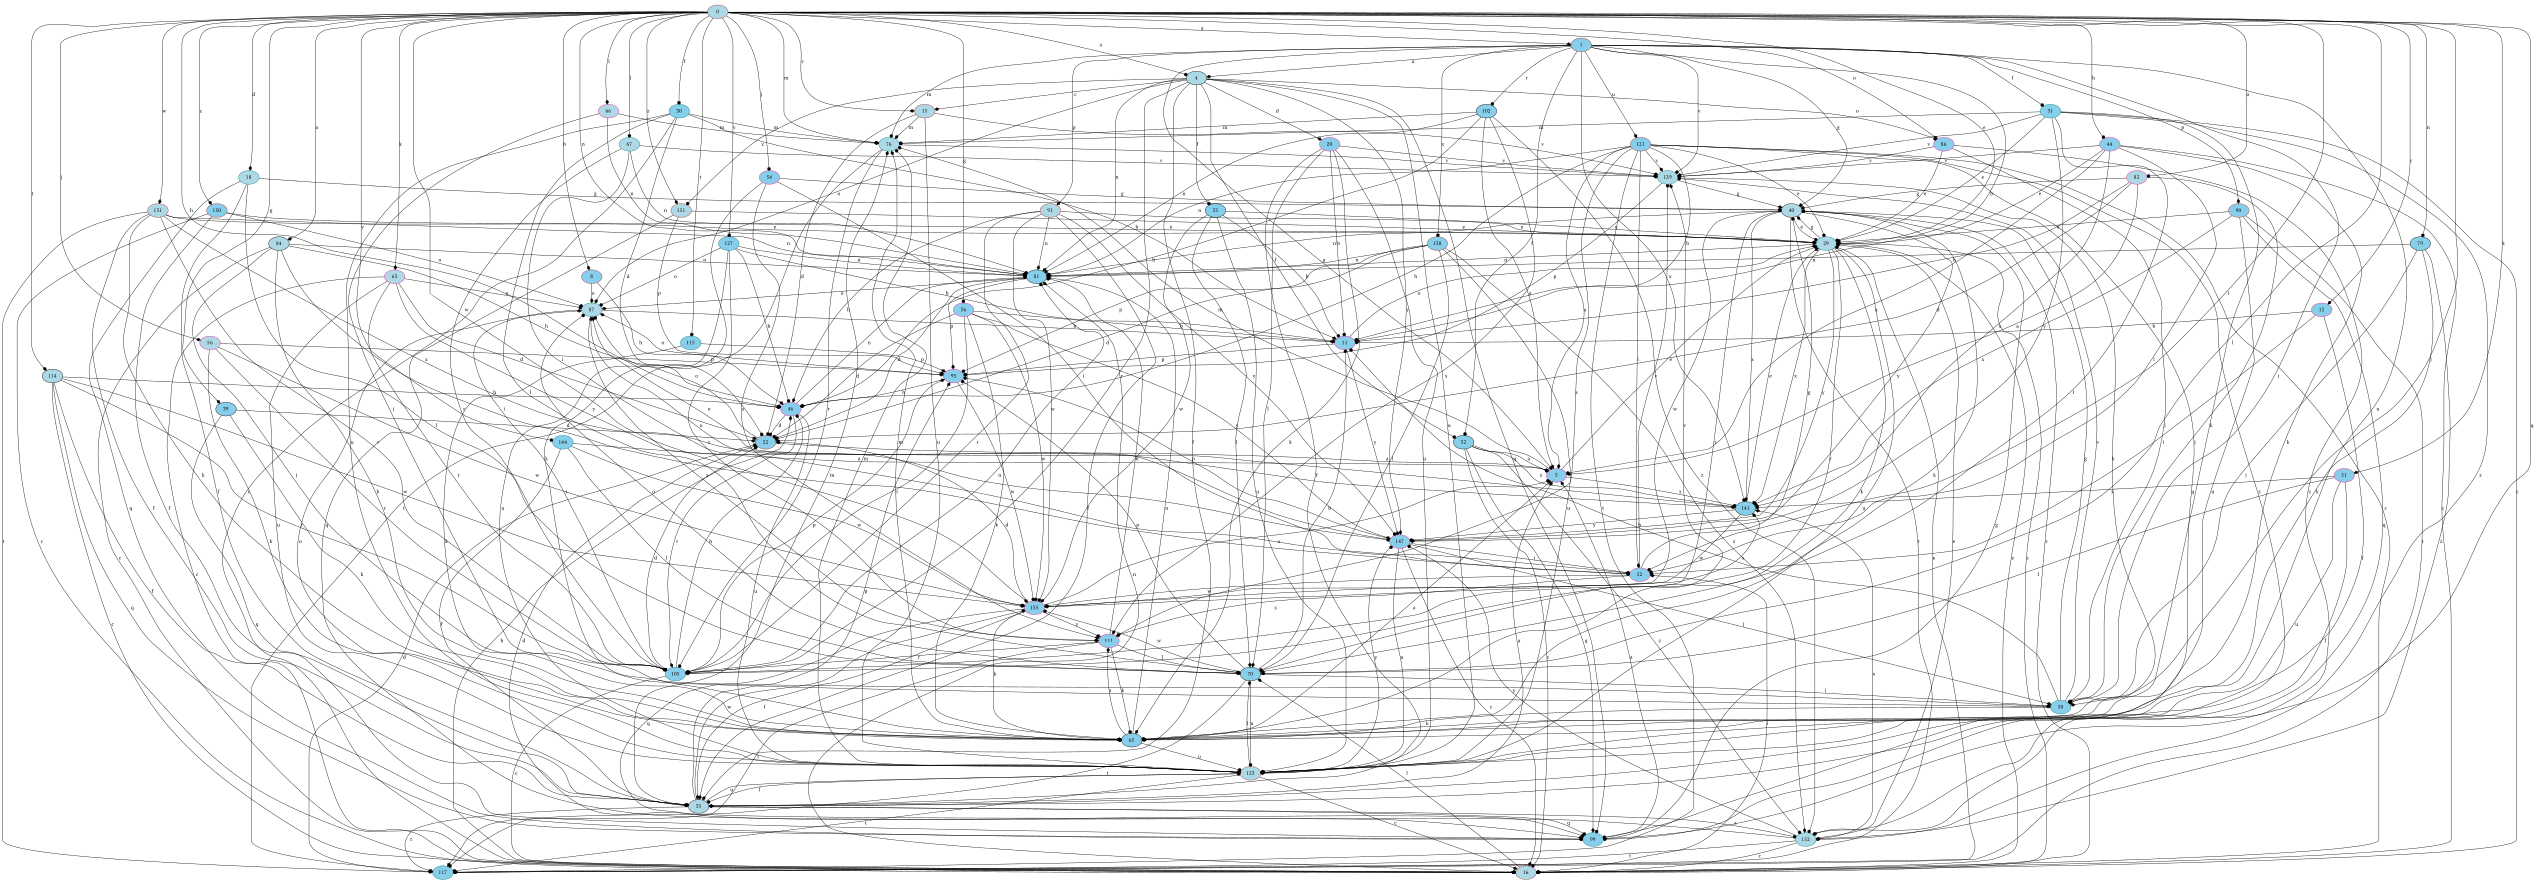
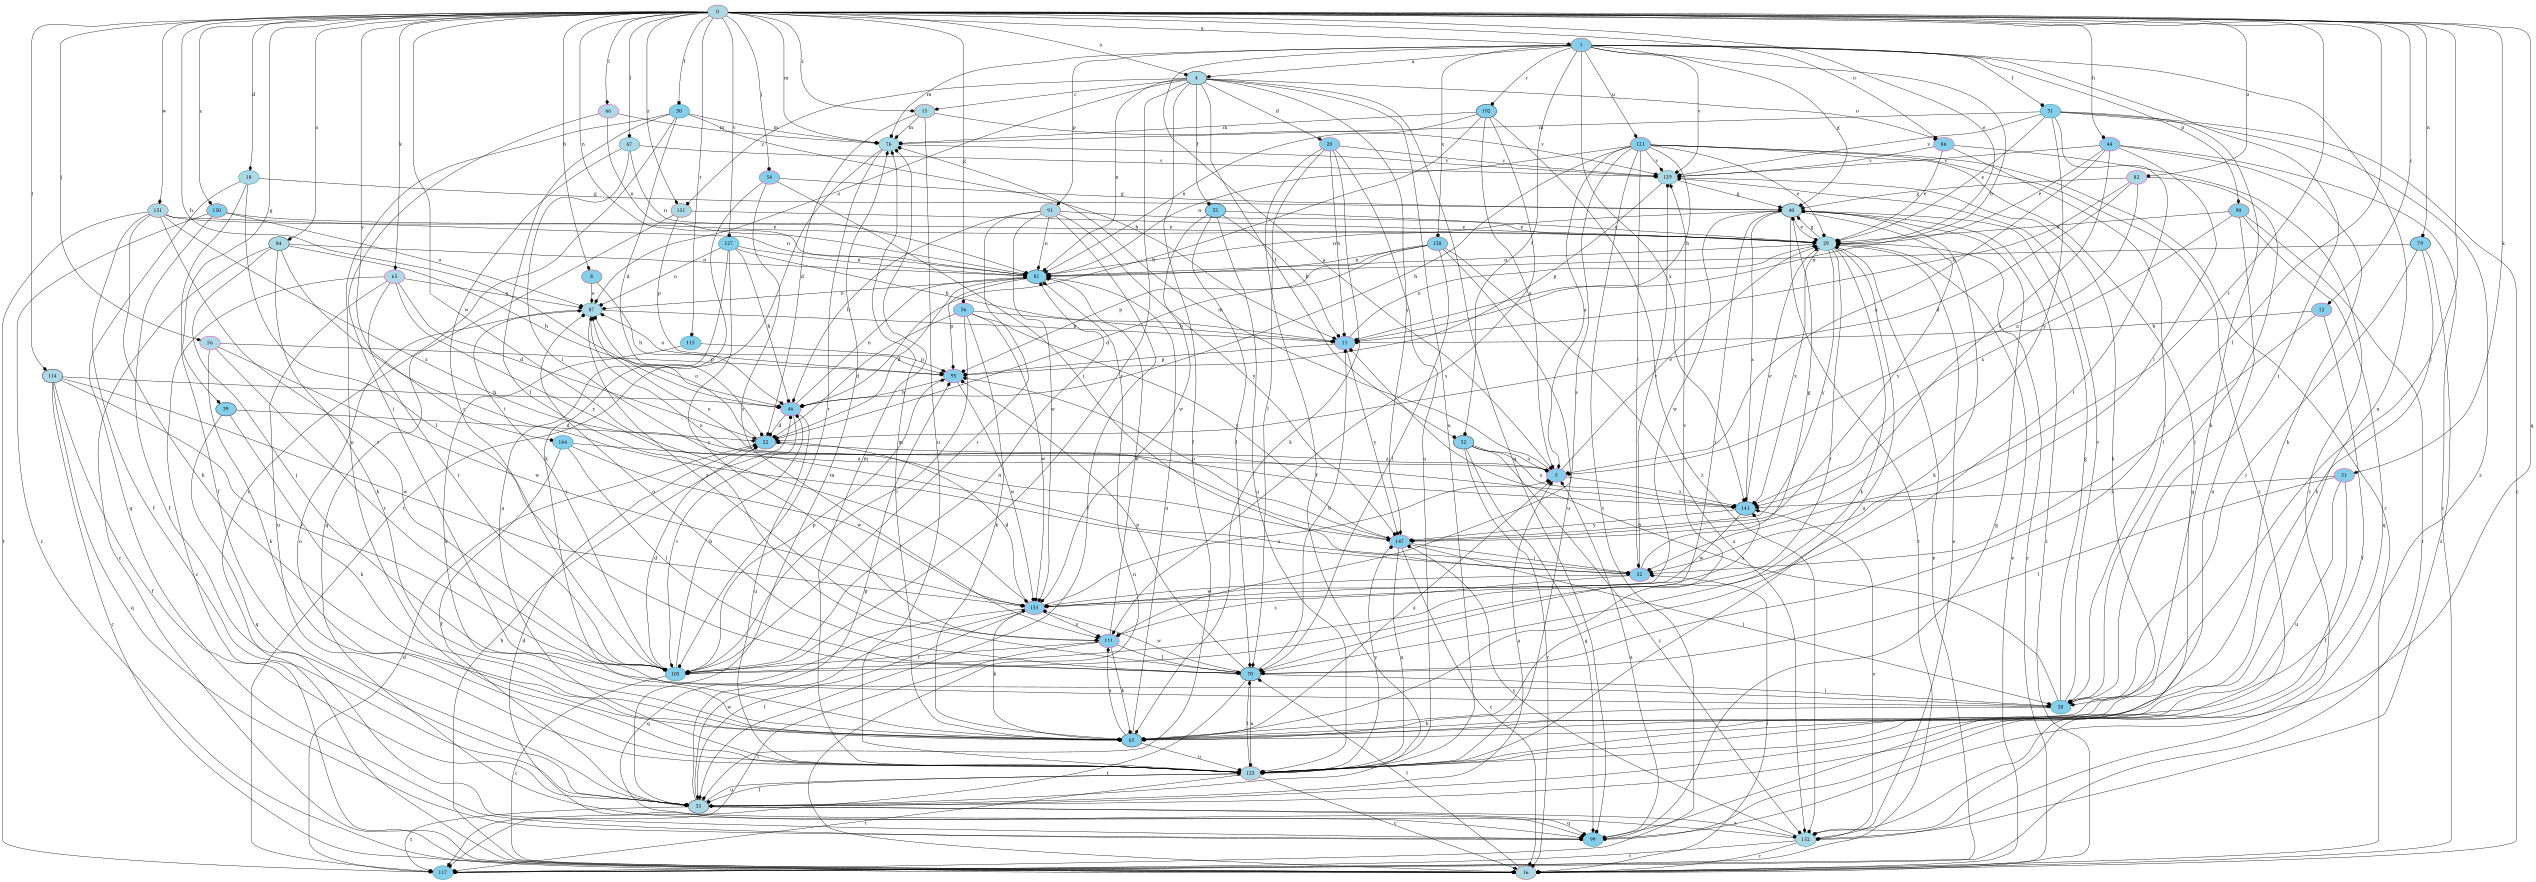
(496, 844) -> (496, 844)
